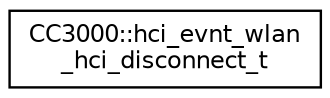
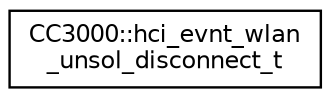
(165, 49) -> (165, 49)
